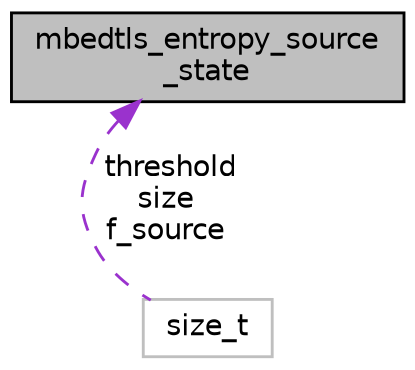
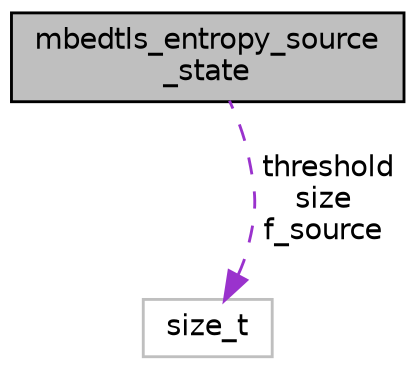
(84, 219) -> (254, 187)
